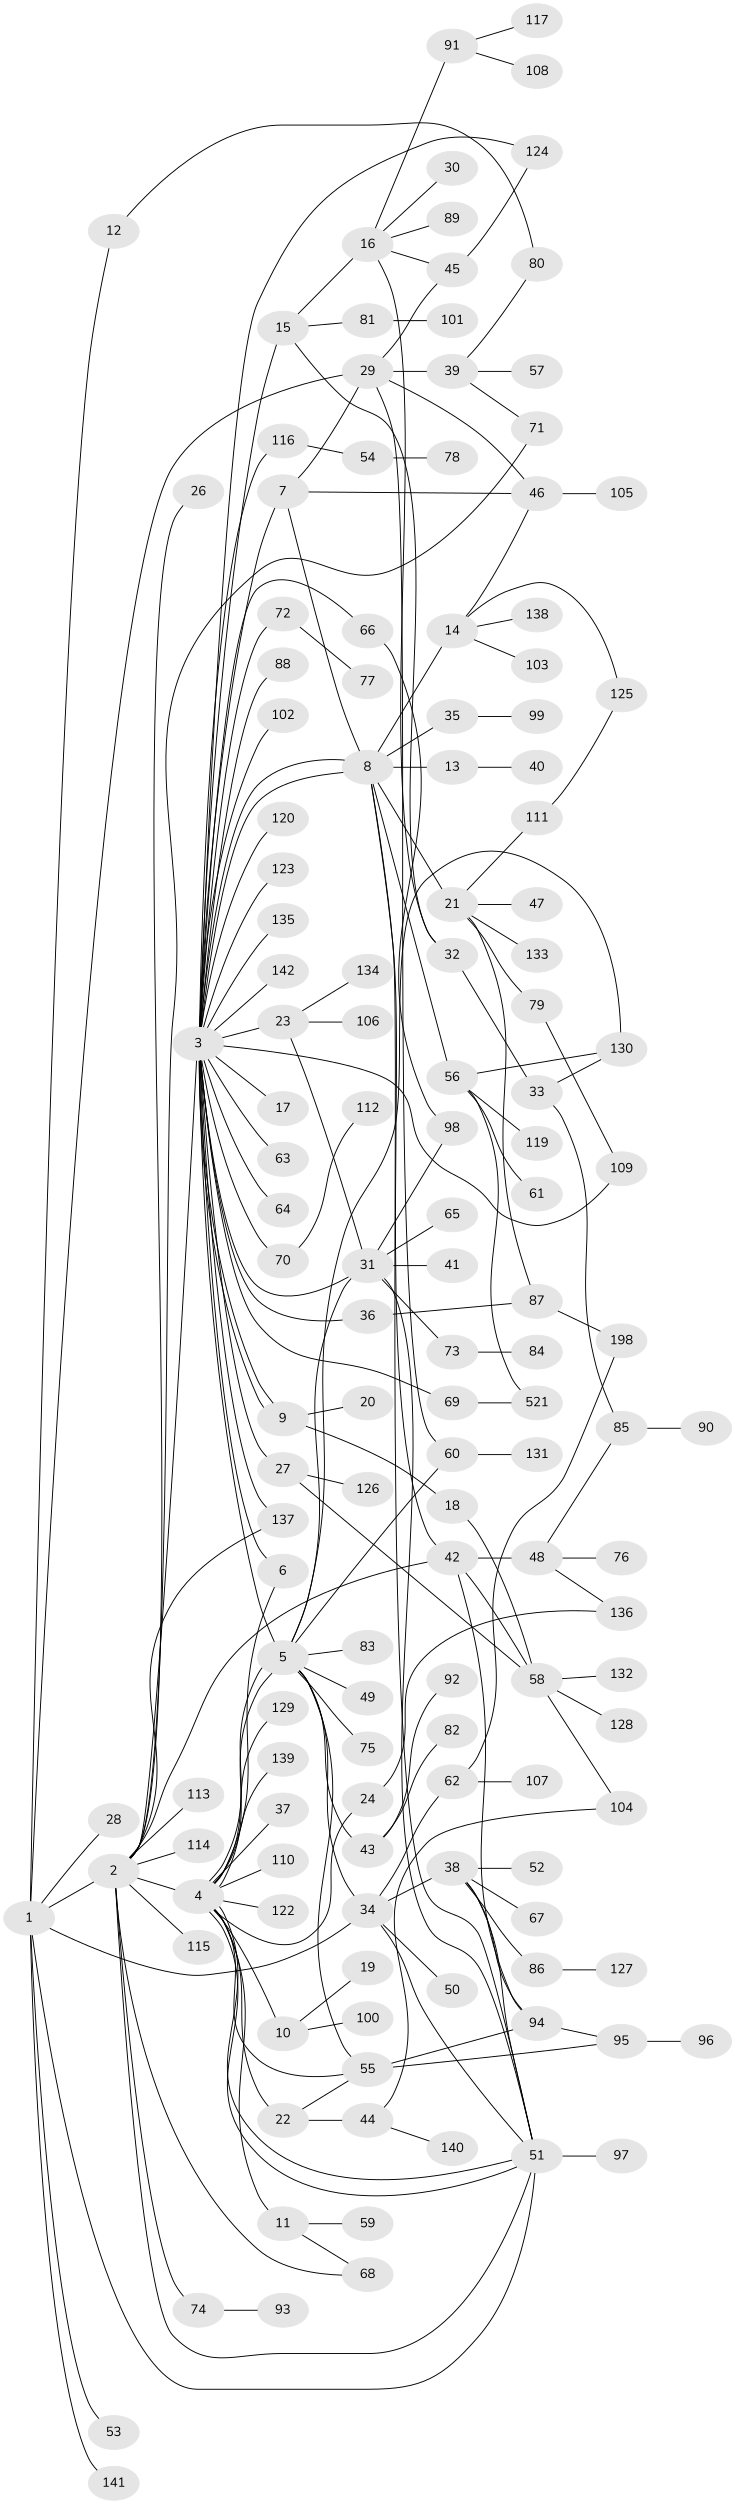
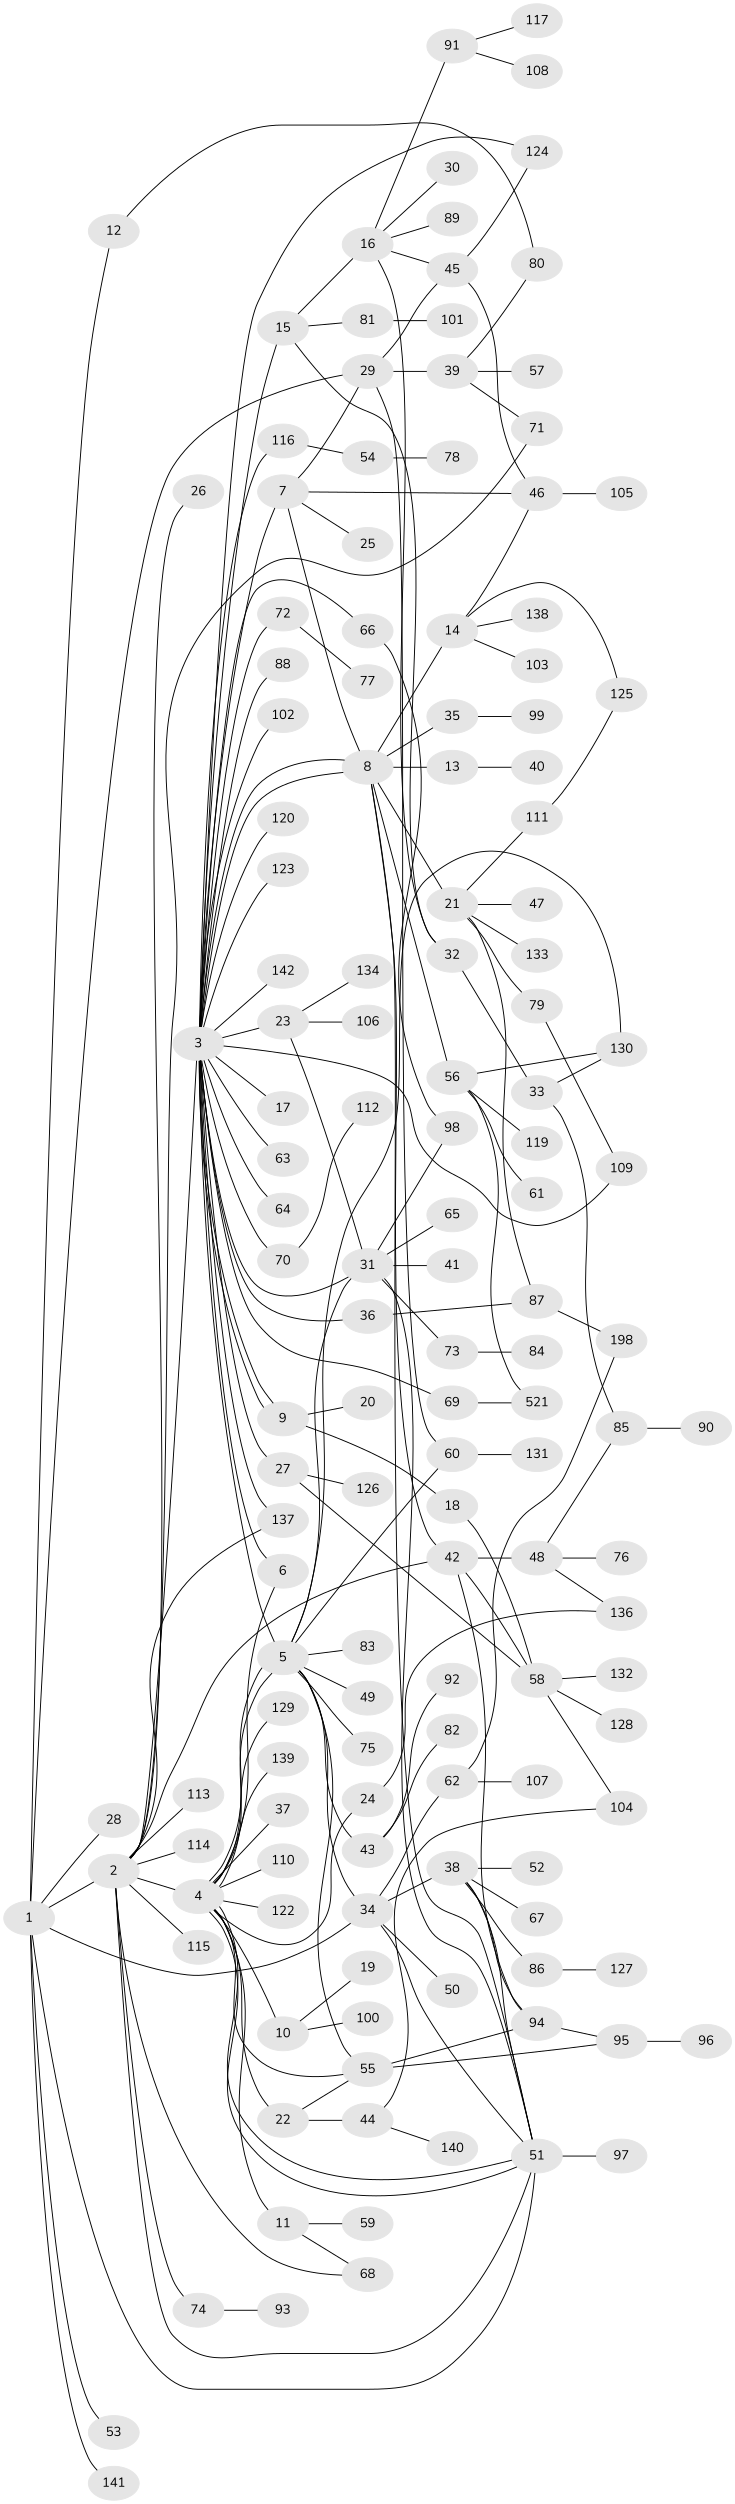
(463, 422) -> (497, 380)
none -> (368, 544)
(283, 921) -> none
